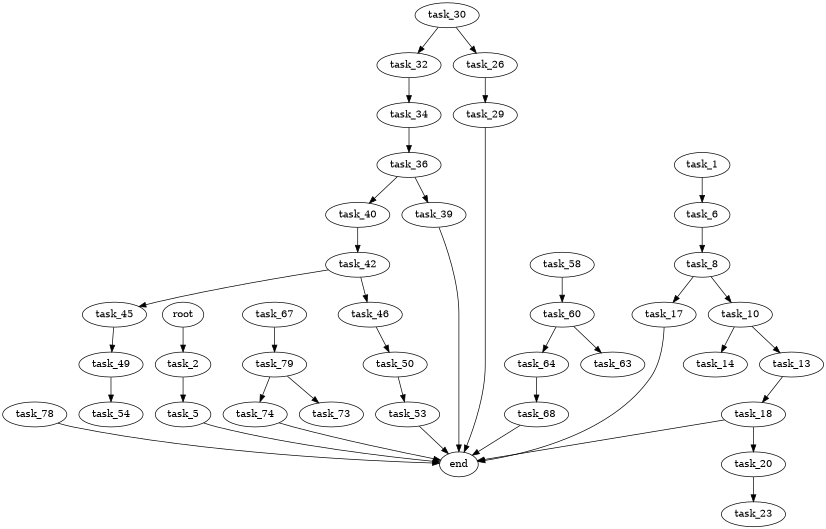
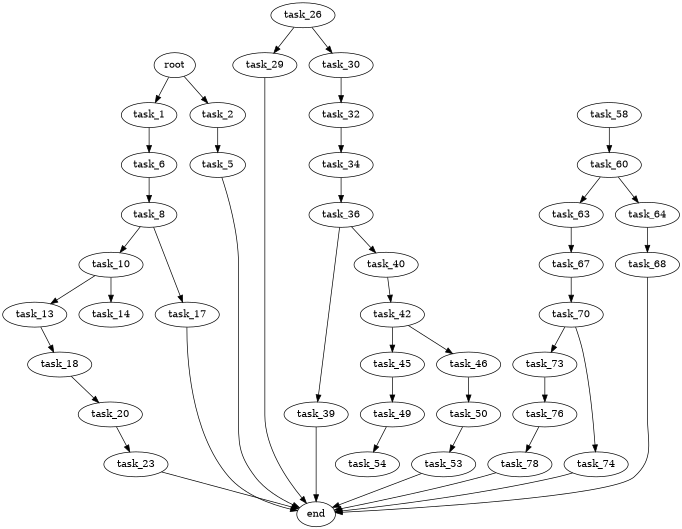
(464, 37) -> (320, 37)
none -> (164, 87)
none -> (571, 236)
(275, 365) -> (571, 315)
none -> (545, 414)
(604, 440) -> (227, 489)
